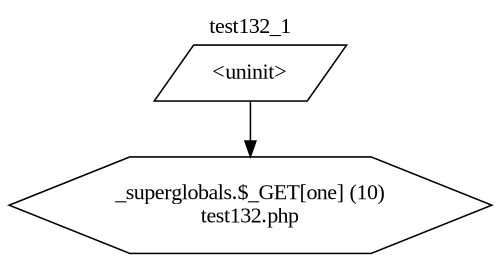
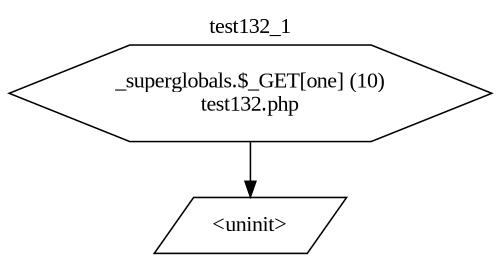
(250, 121) -> (250, 162)
